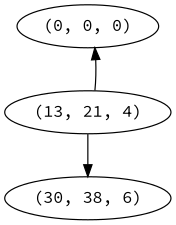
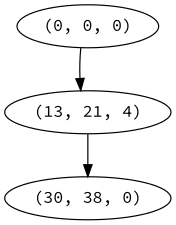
(96, 75) -> (80, 63)
(88, 198) -> (88, 198)
